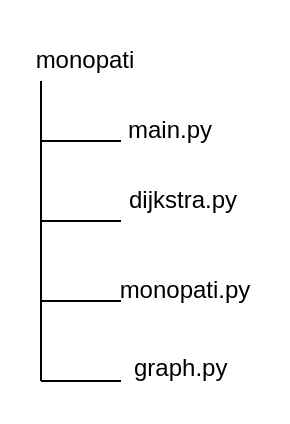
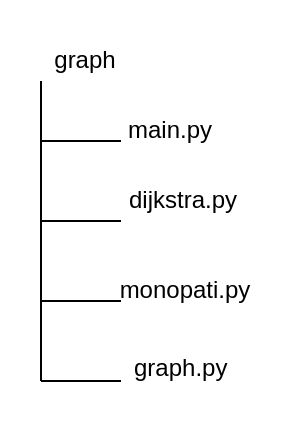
(86, 61) -> (86, 61)
